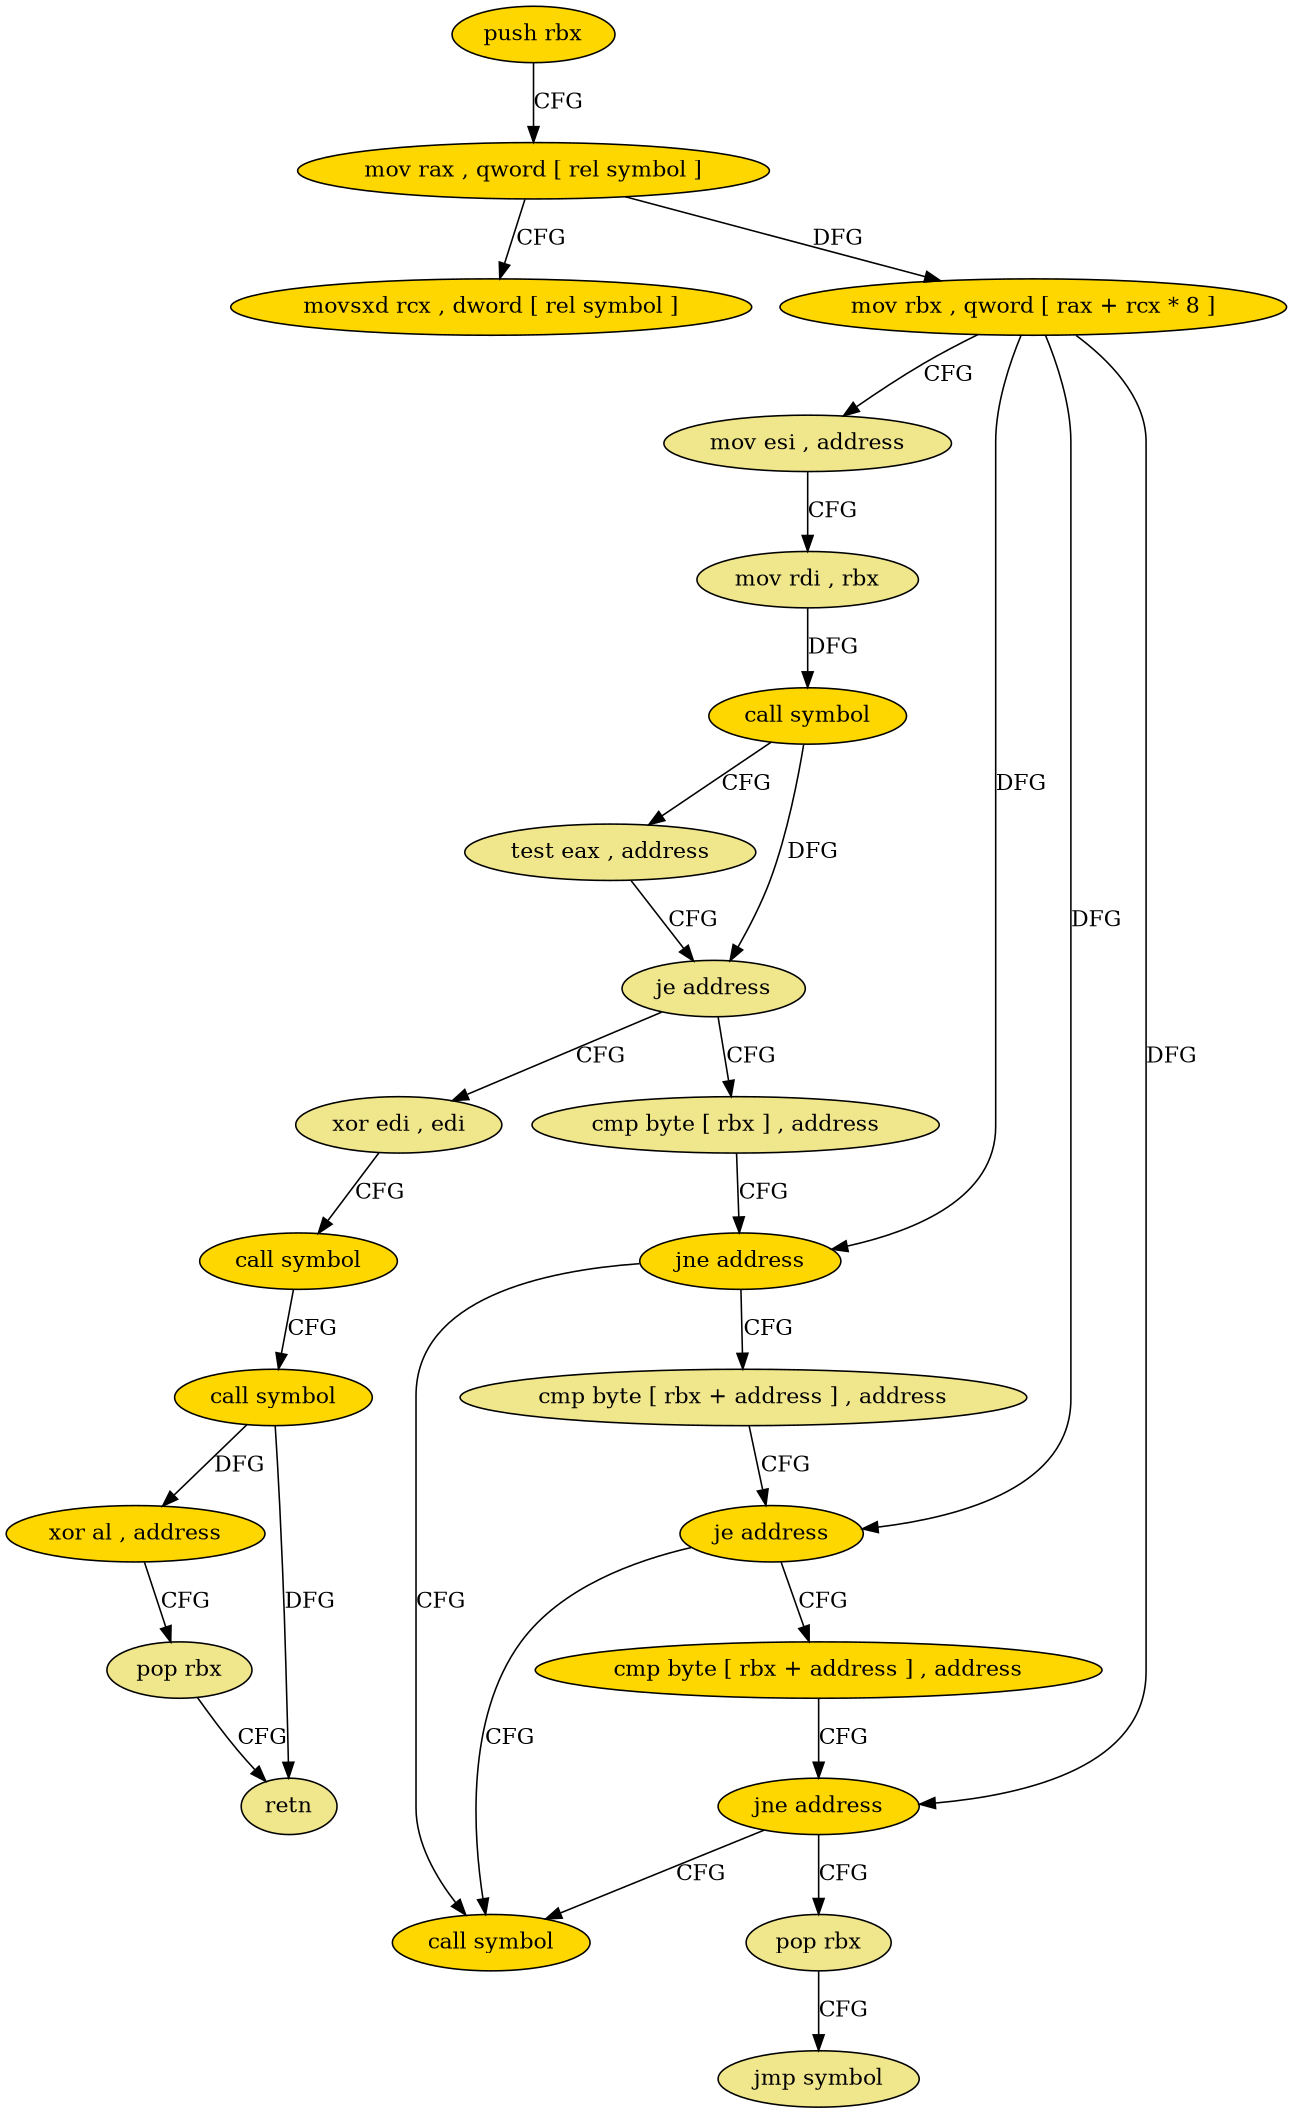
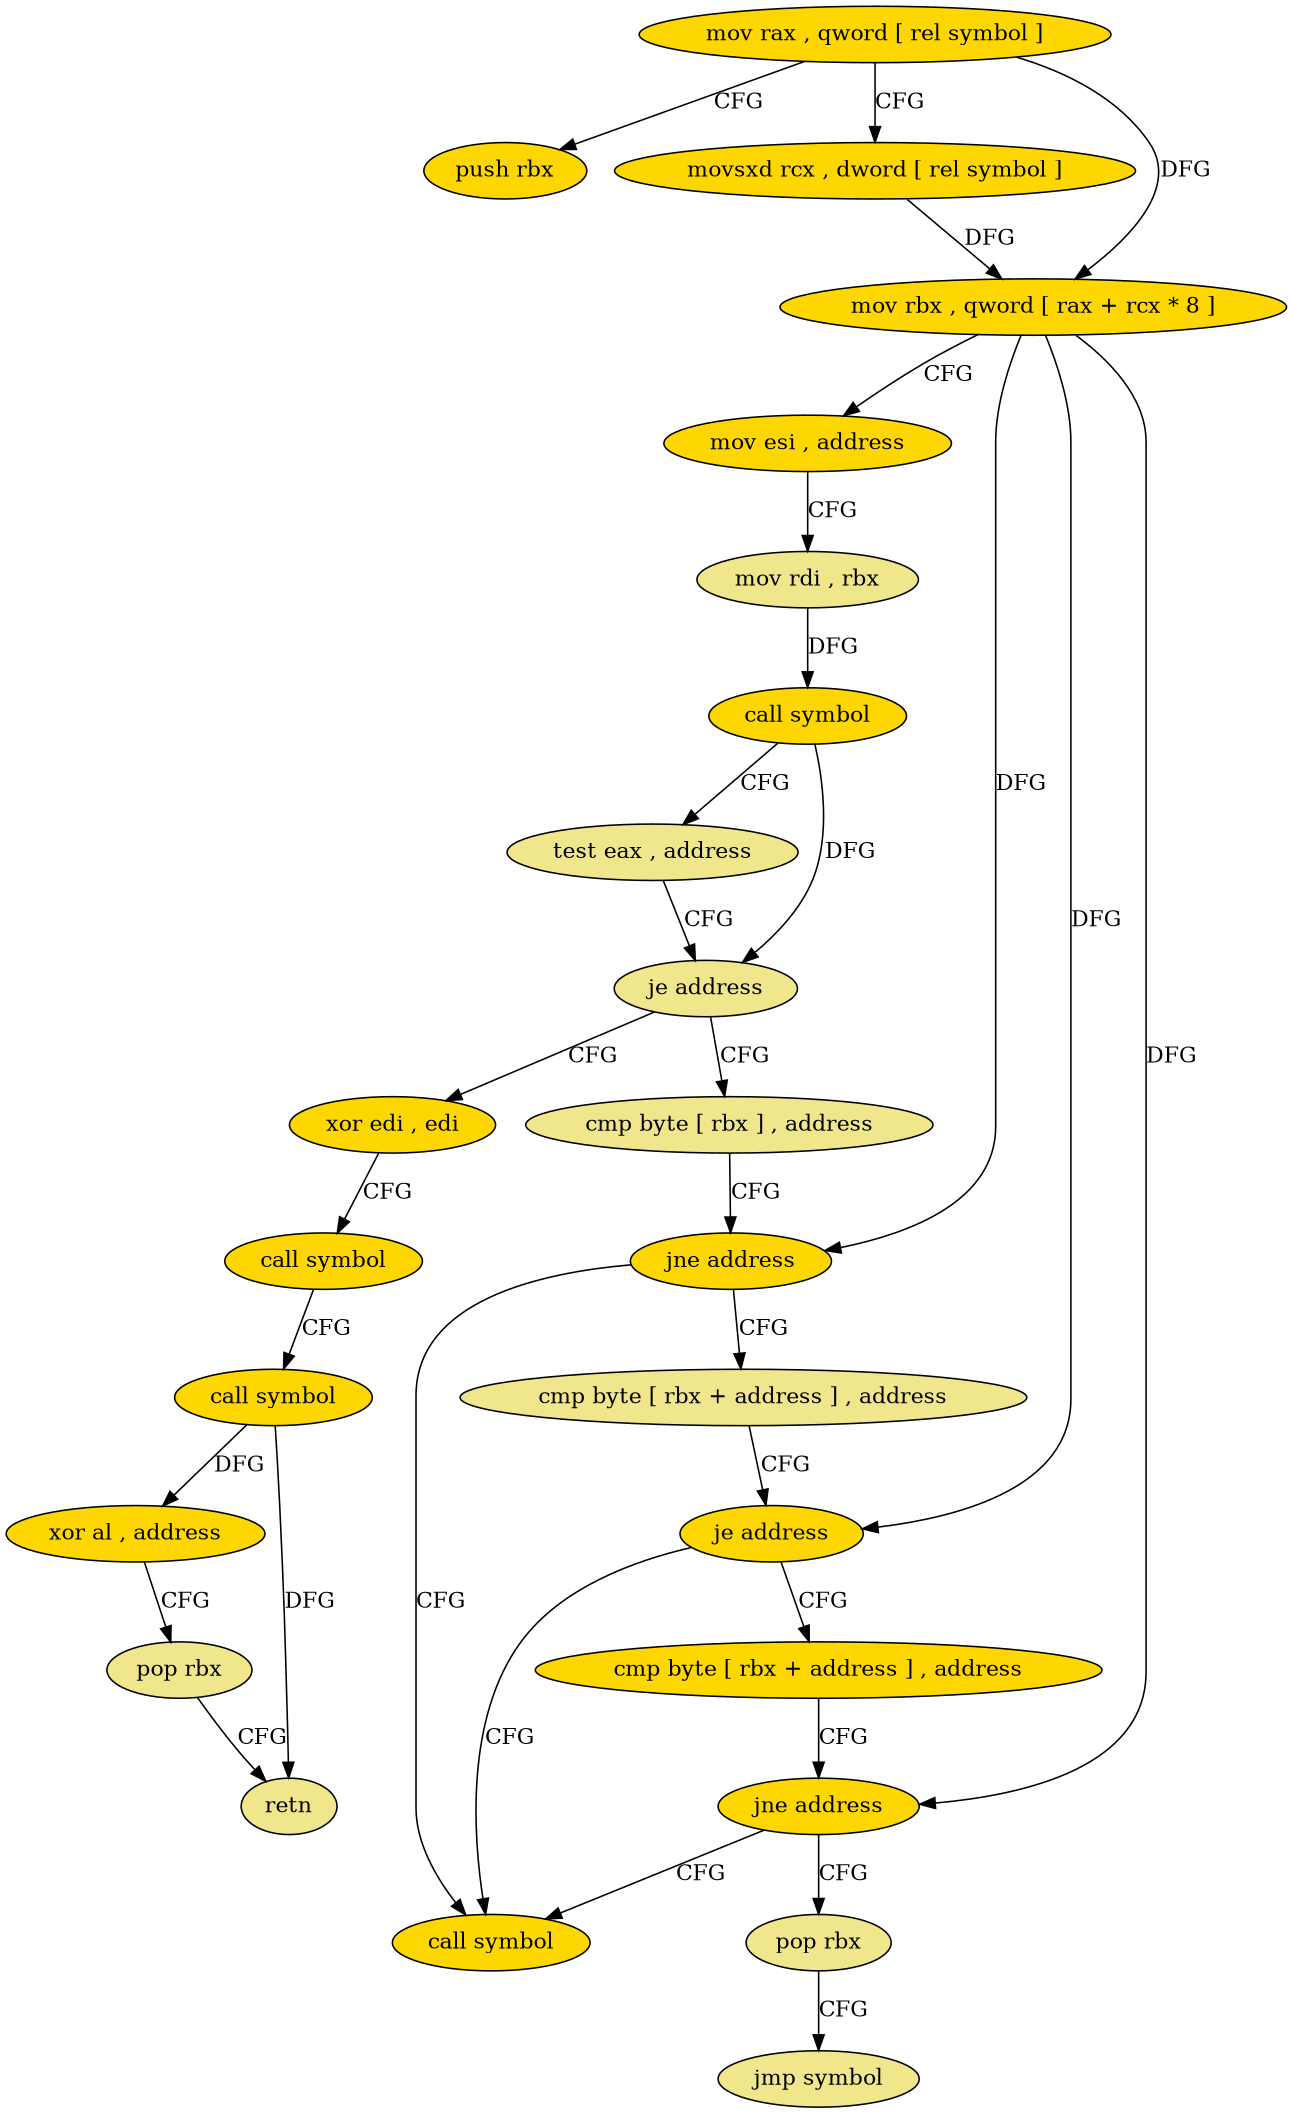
(534, 95) -> (690, 103)
none -> (948, 234)
(808, 443) -> (808, 443)
(399, 1125) -> (393, 1125)
